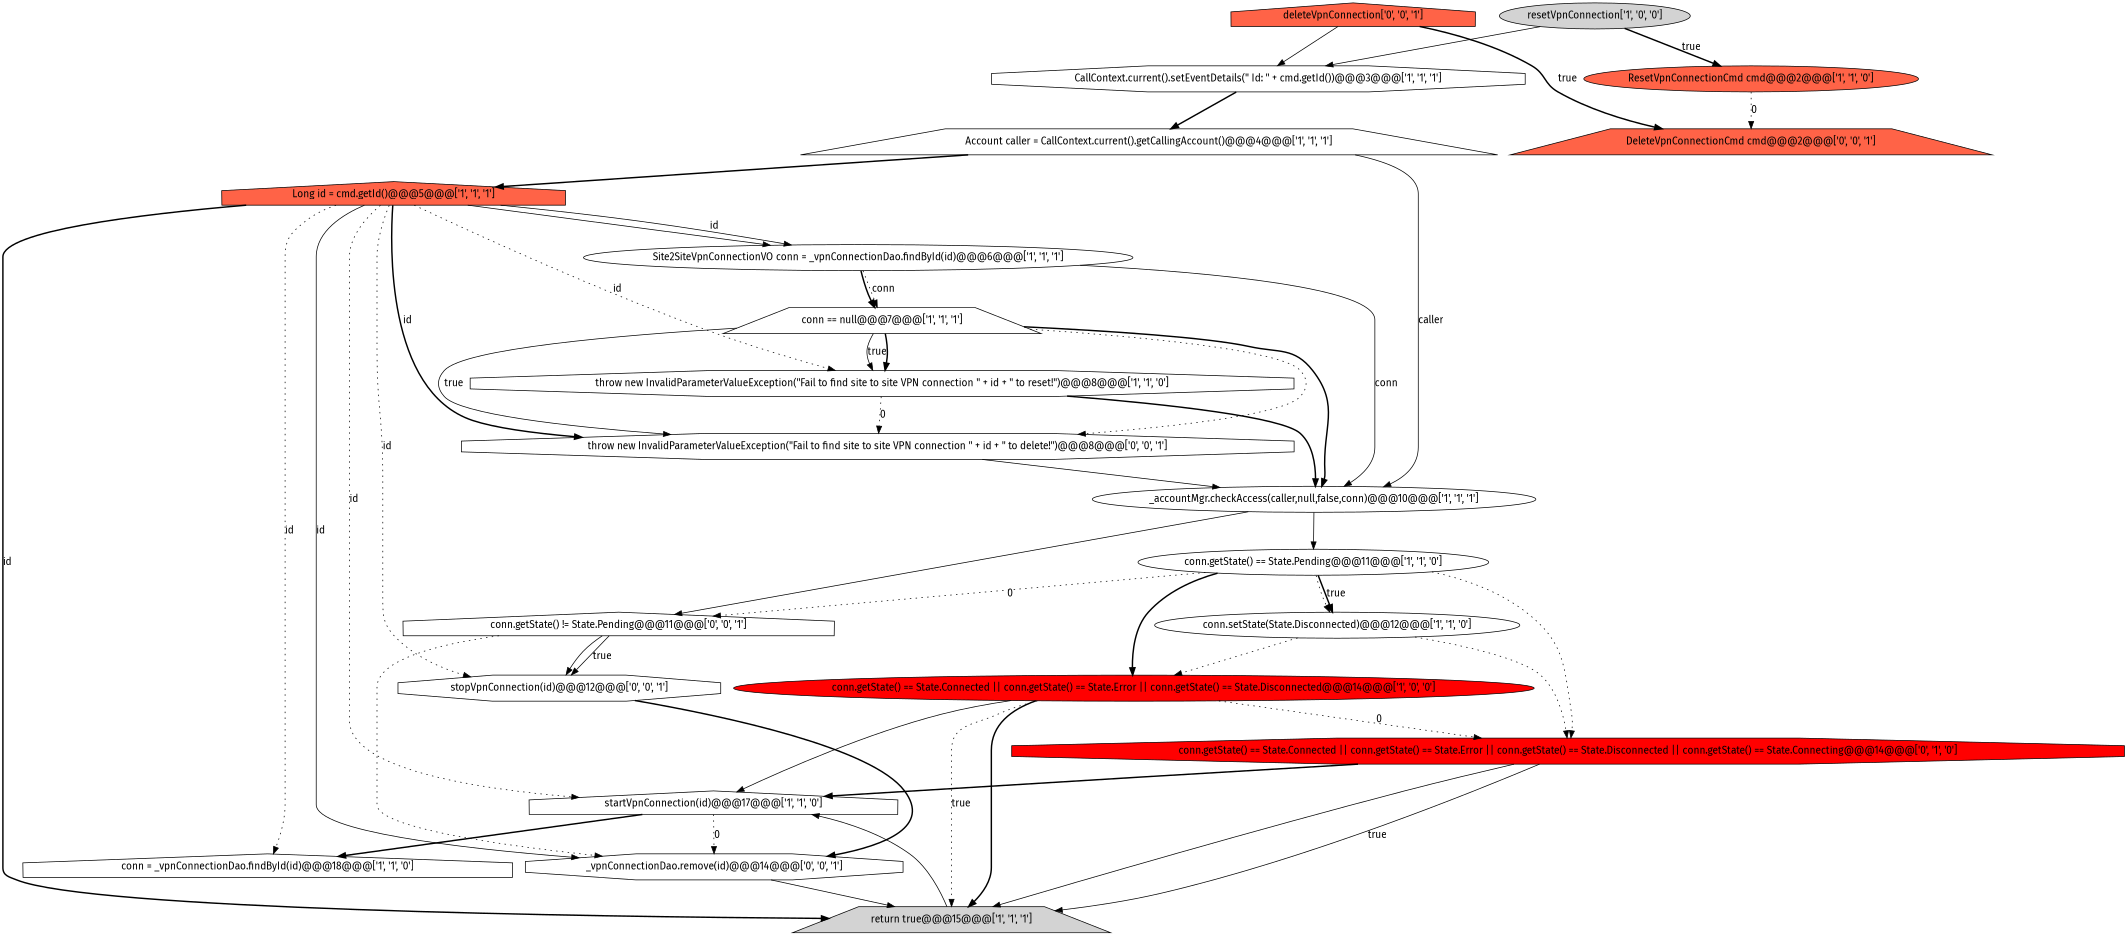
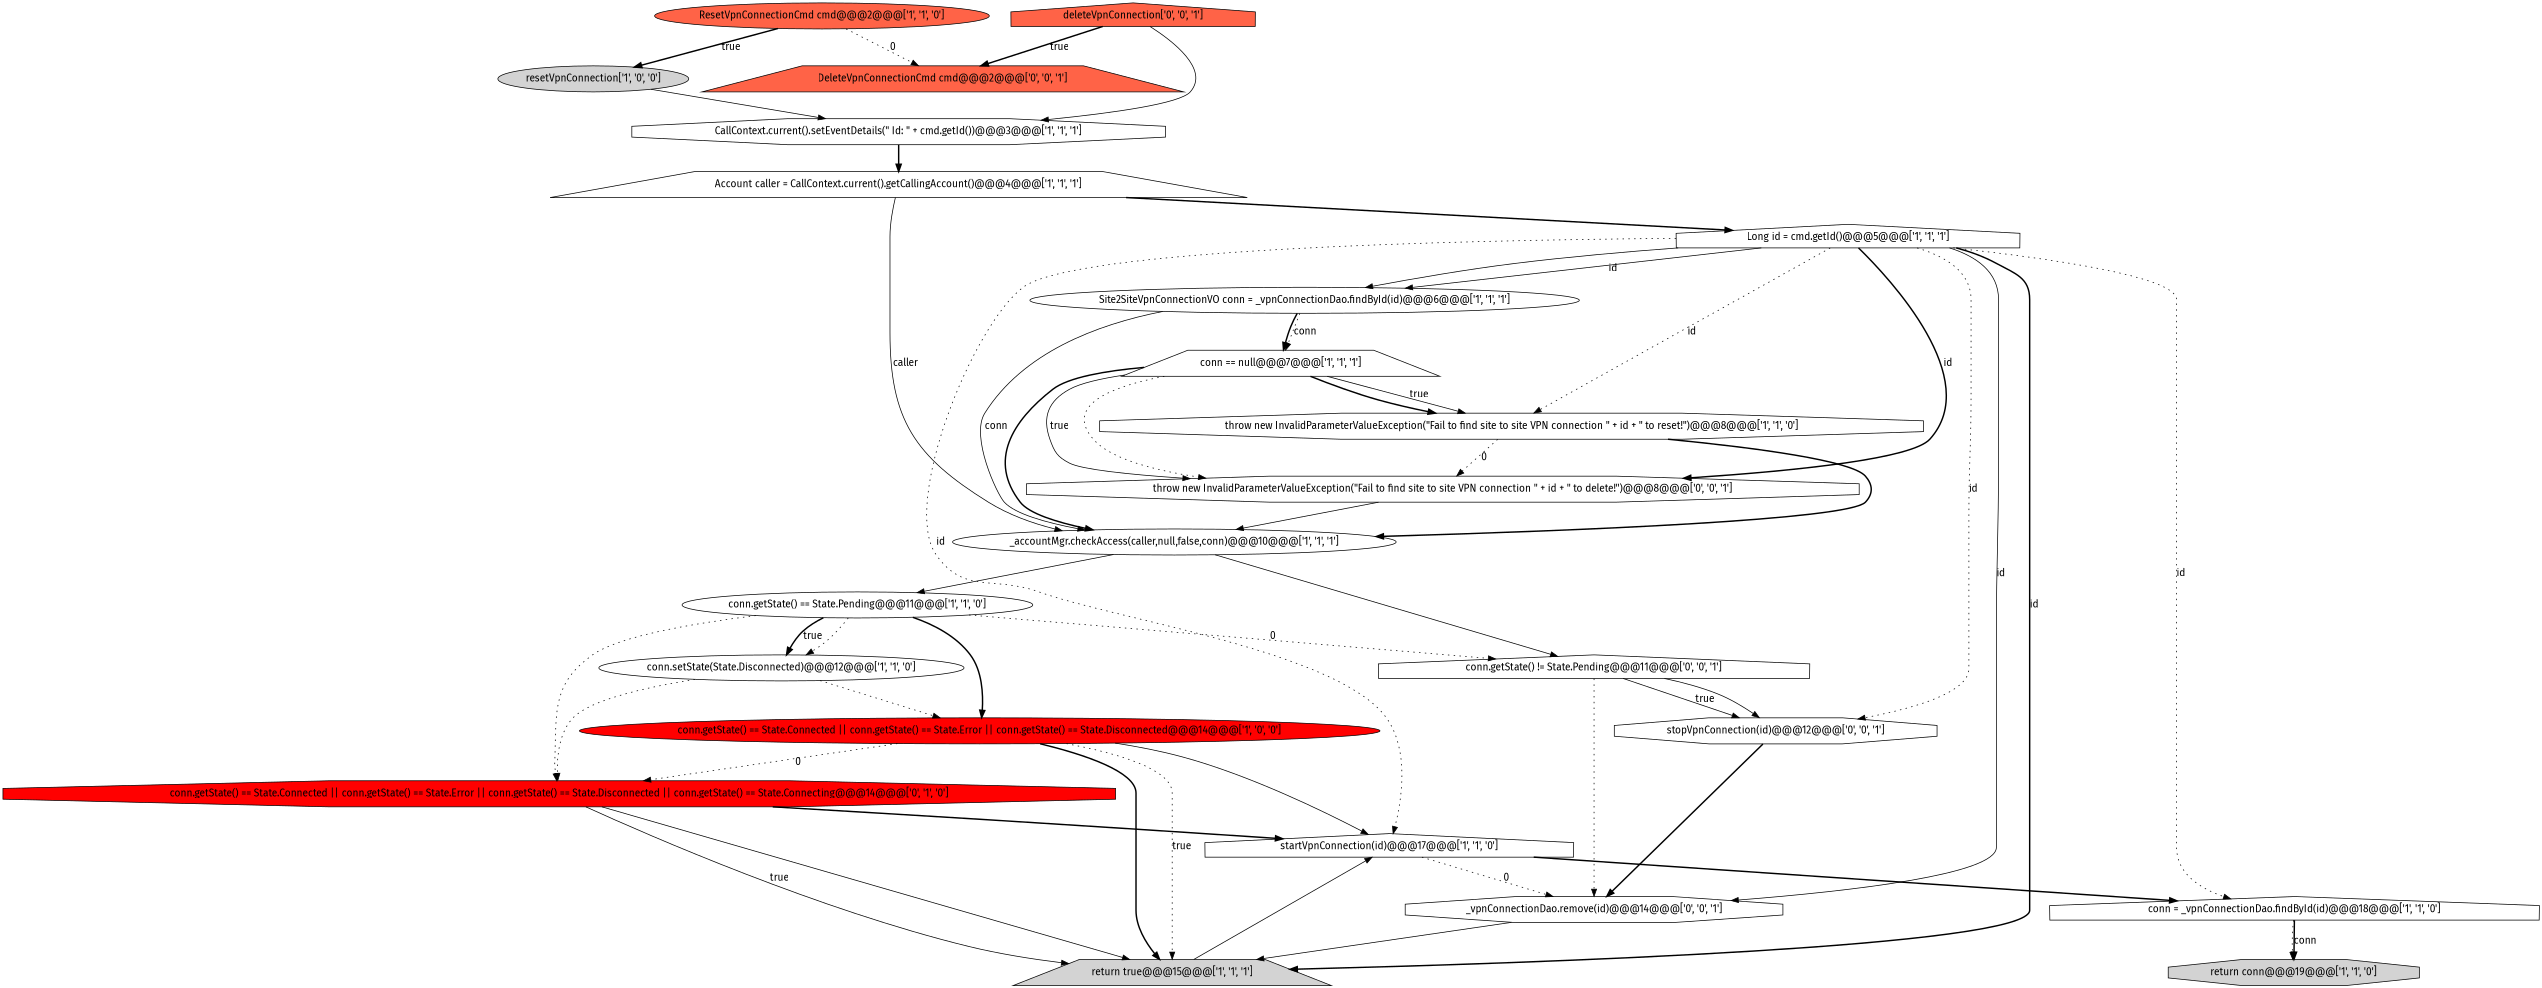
(1669, 46) -> (710, 47)
(394, 195) -> (1848, 237)
none -> (2294, 973)
